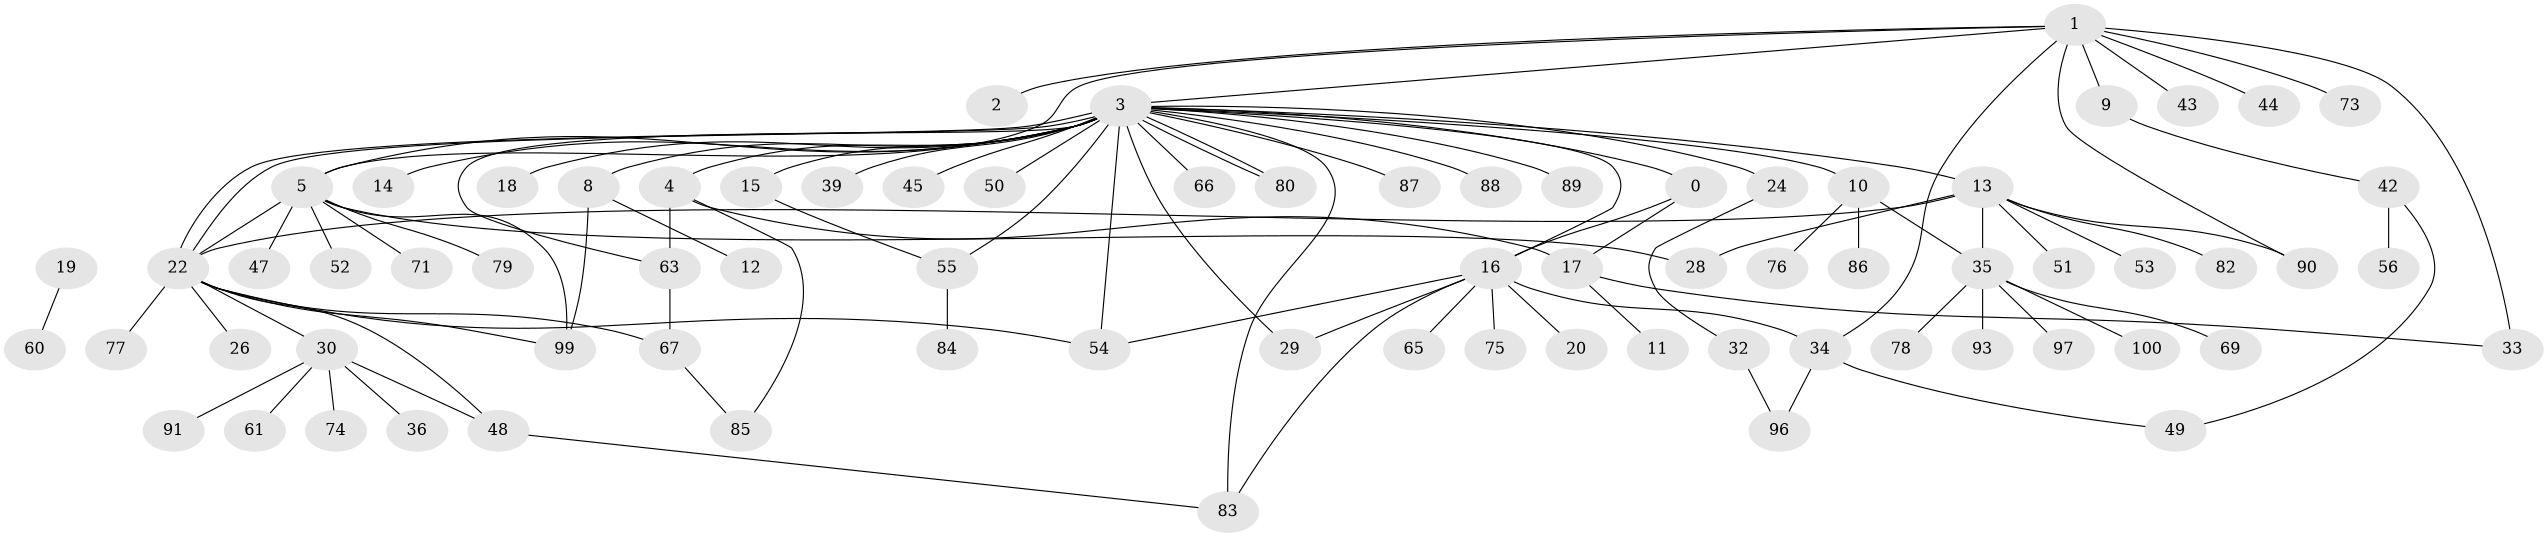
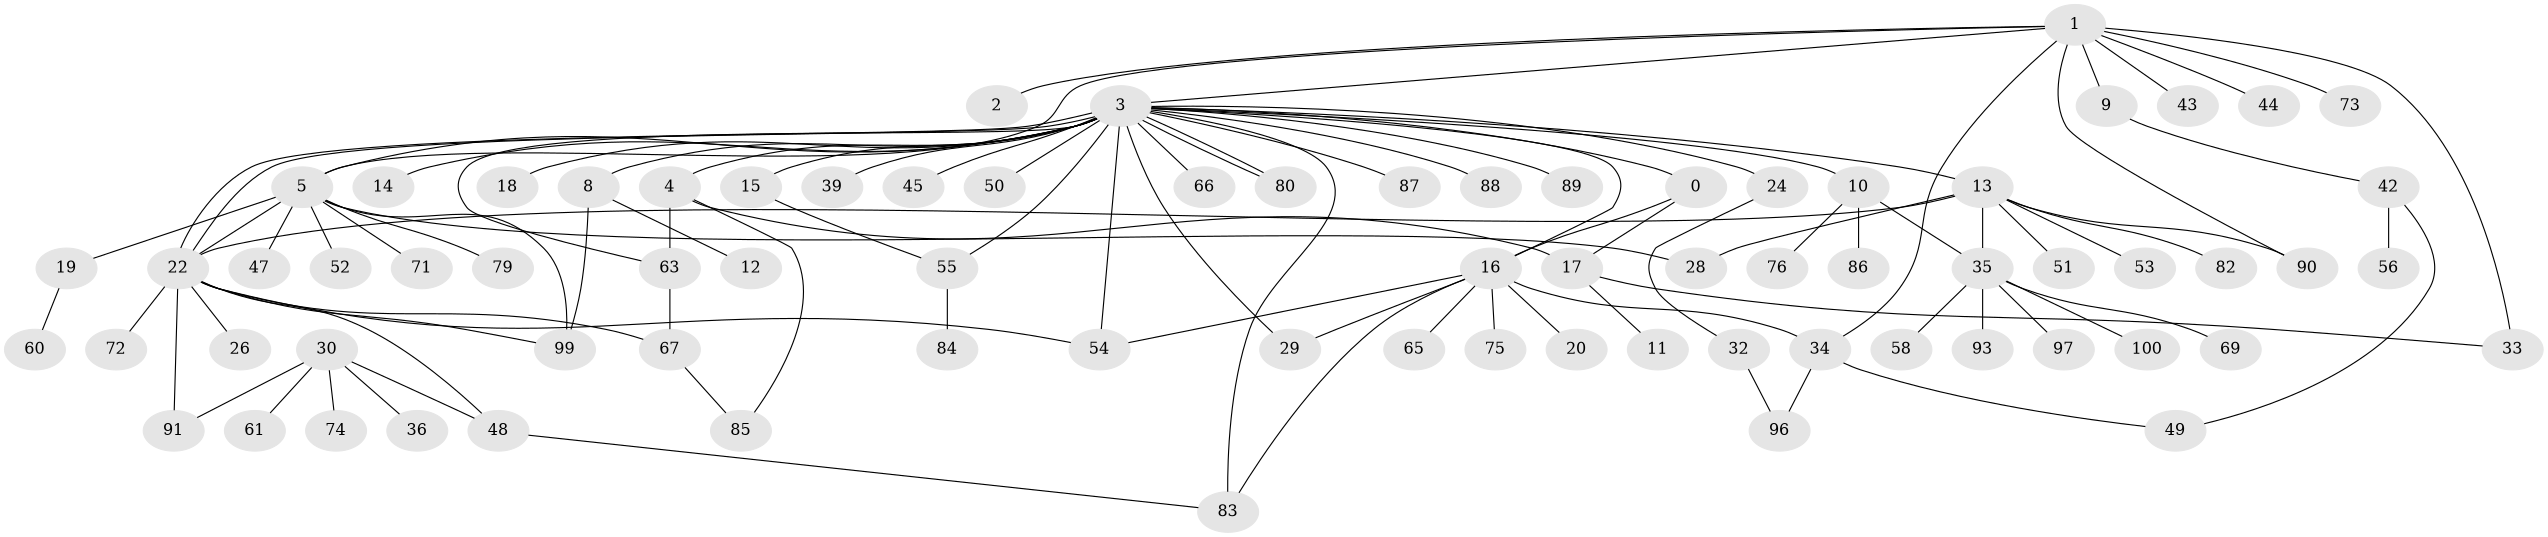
none -> (180, 229)
(253, 309) -> (176, 350)
(116, 350) -> (116, 350)
(1901, 350) -> (1901, 350)
